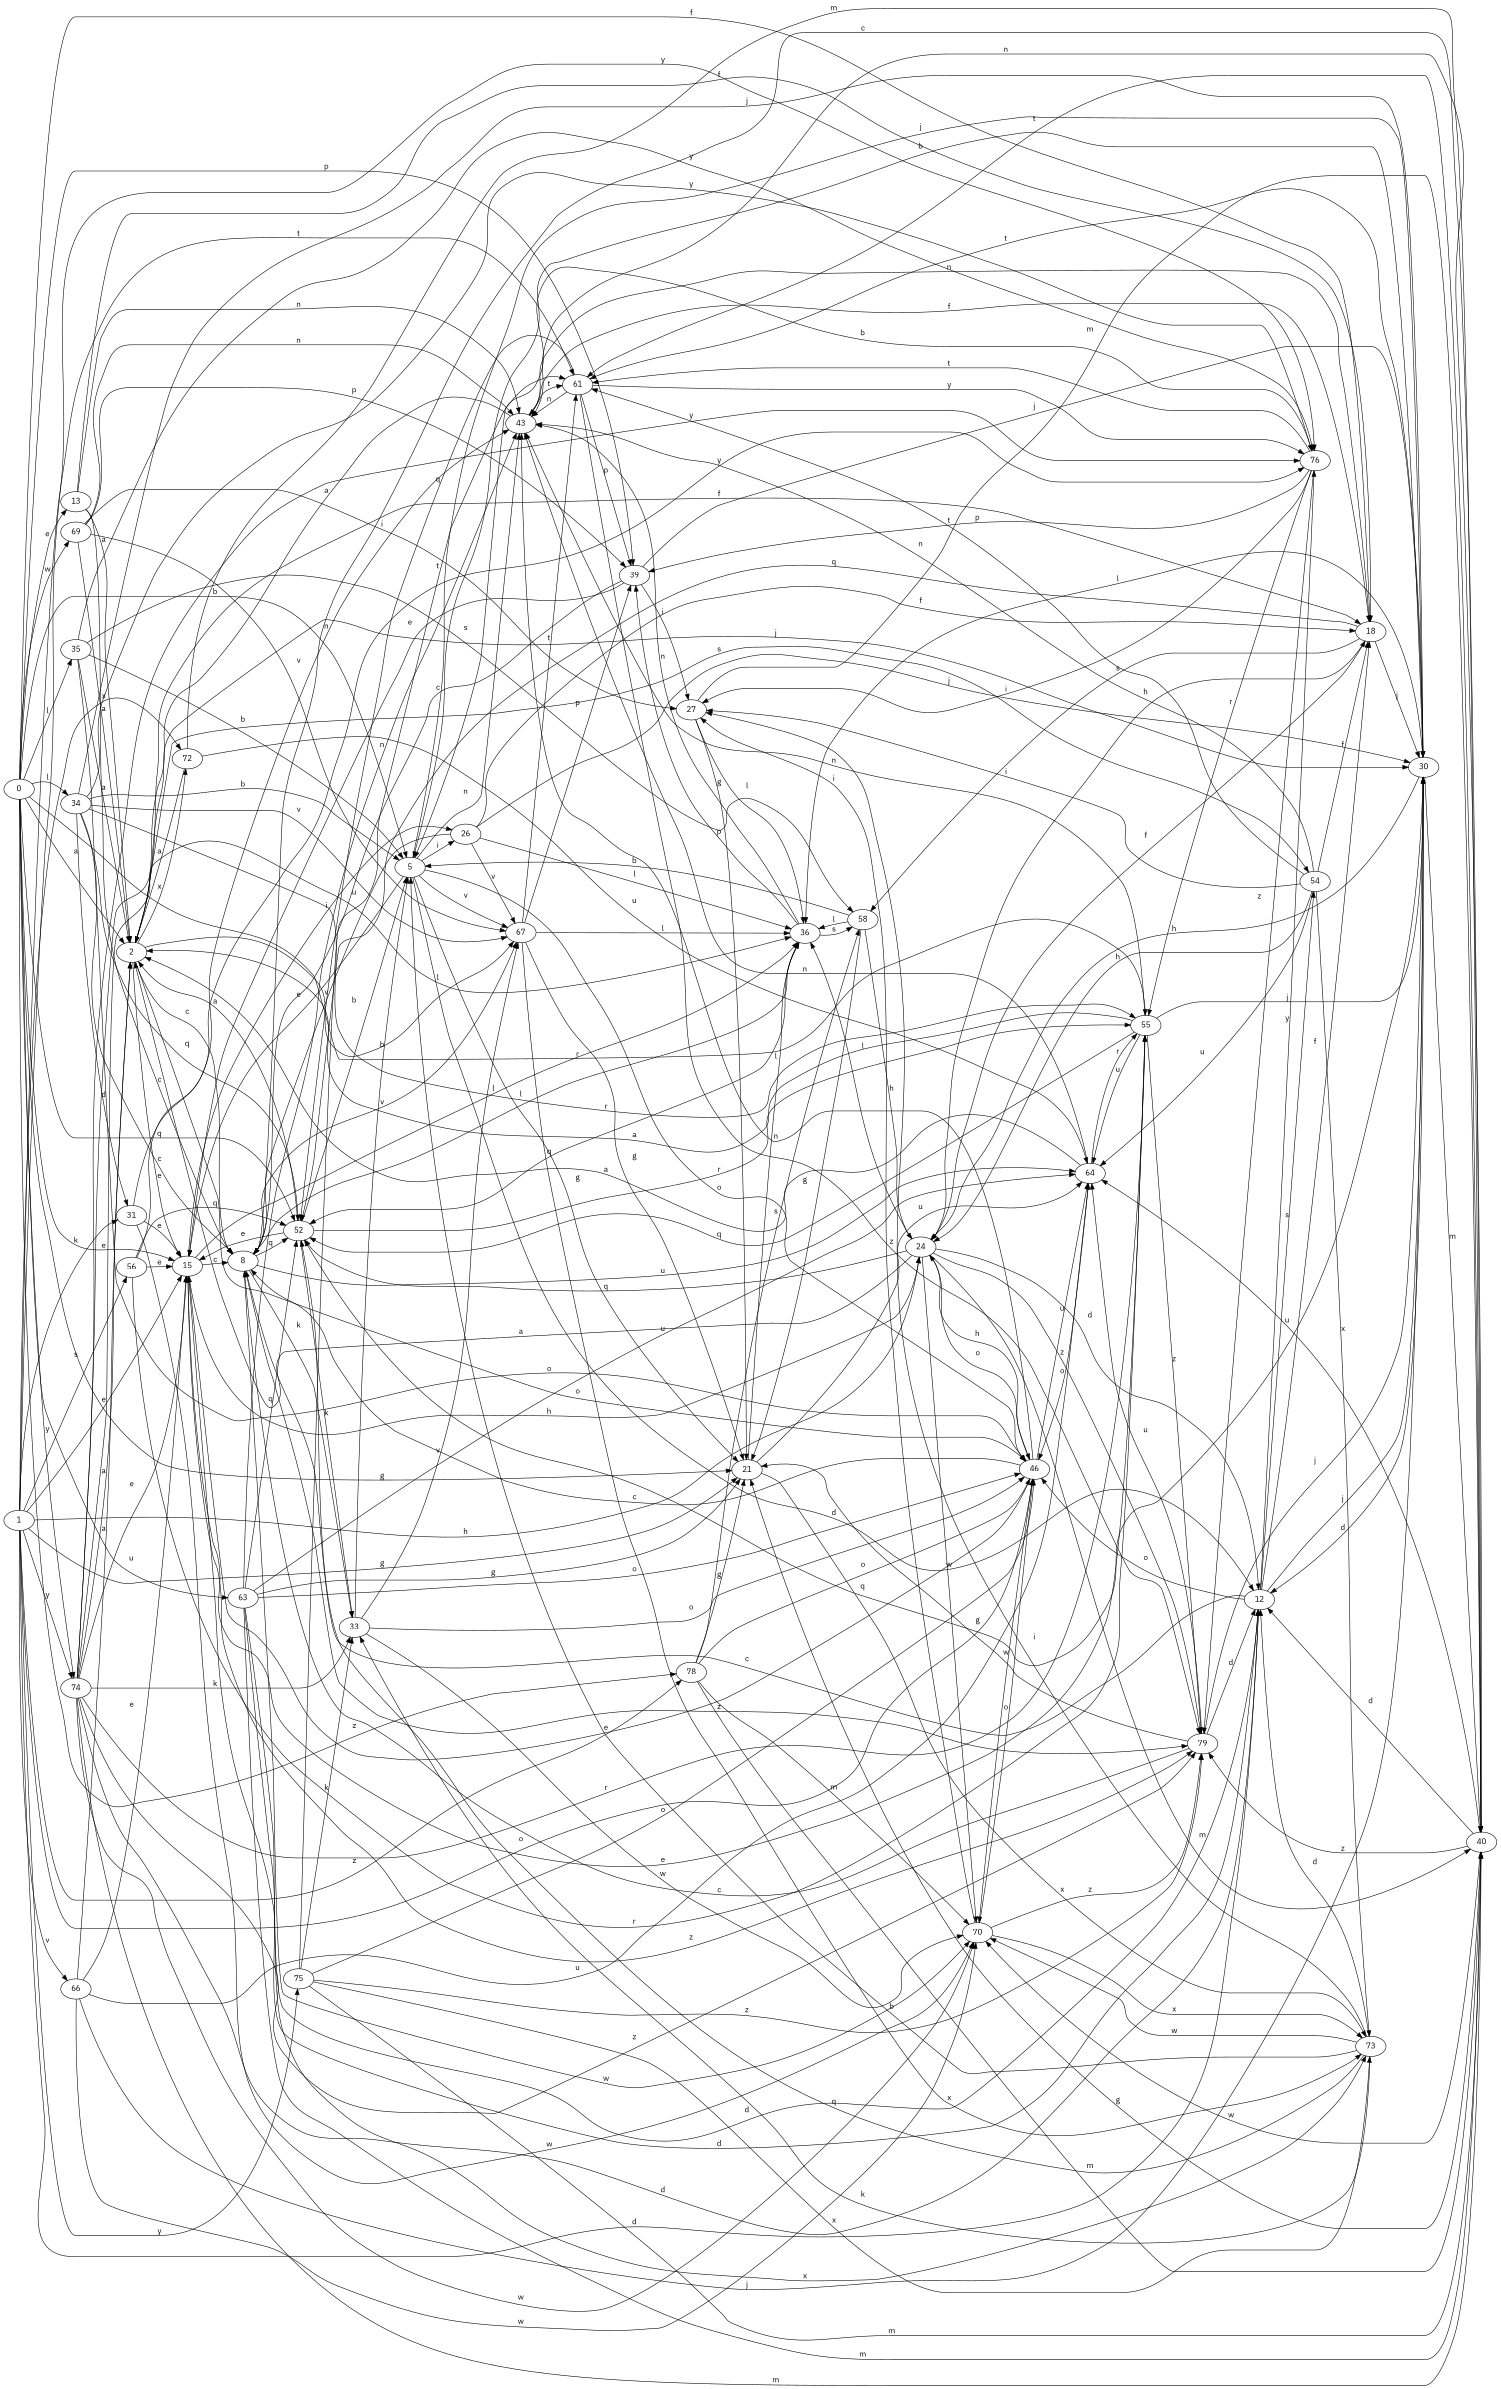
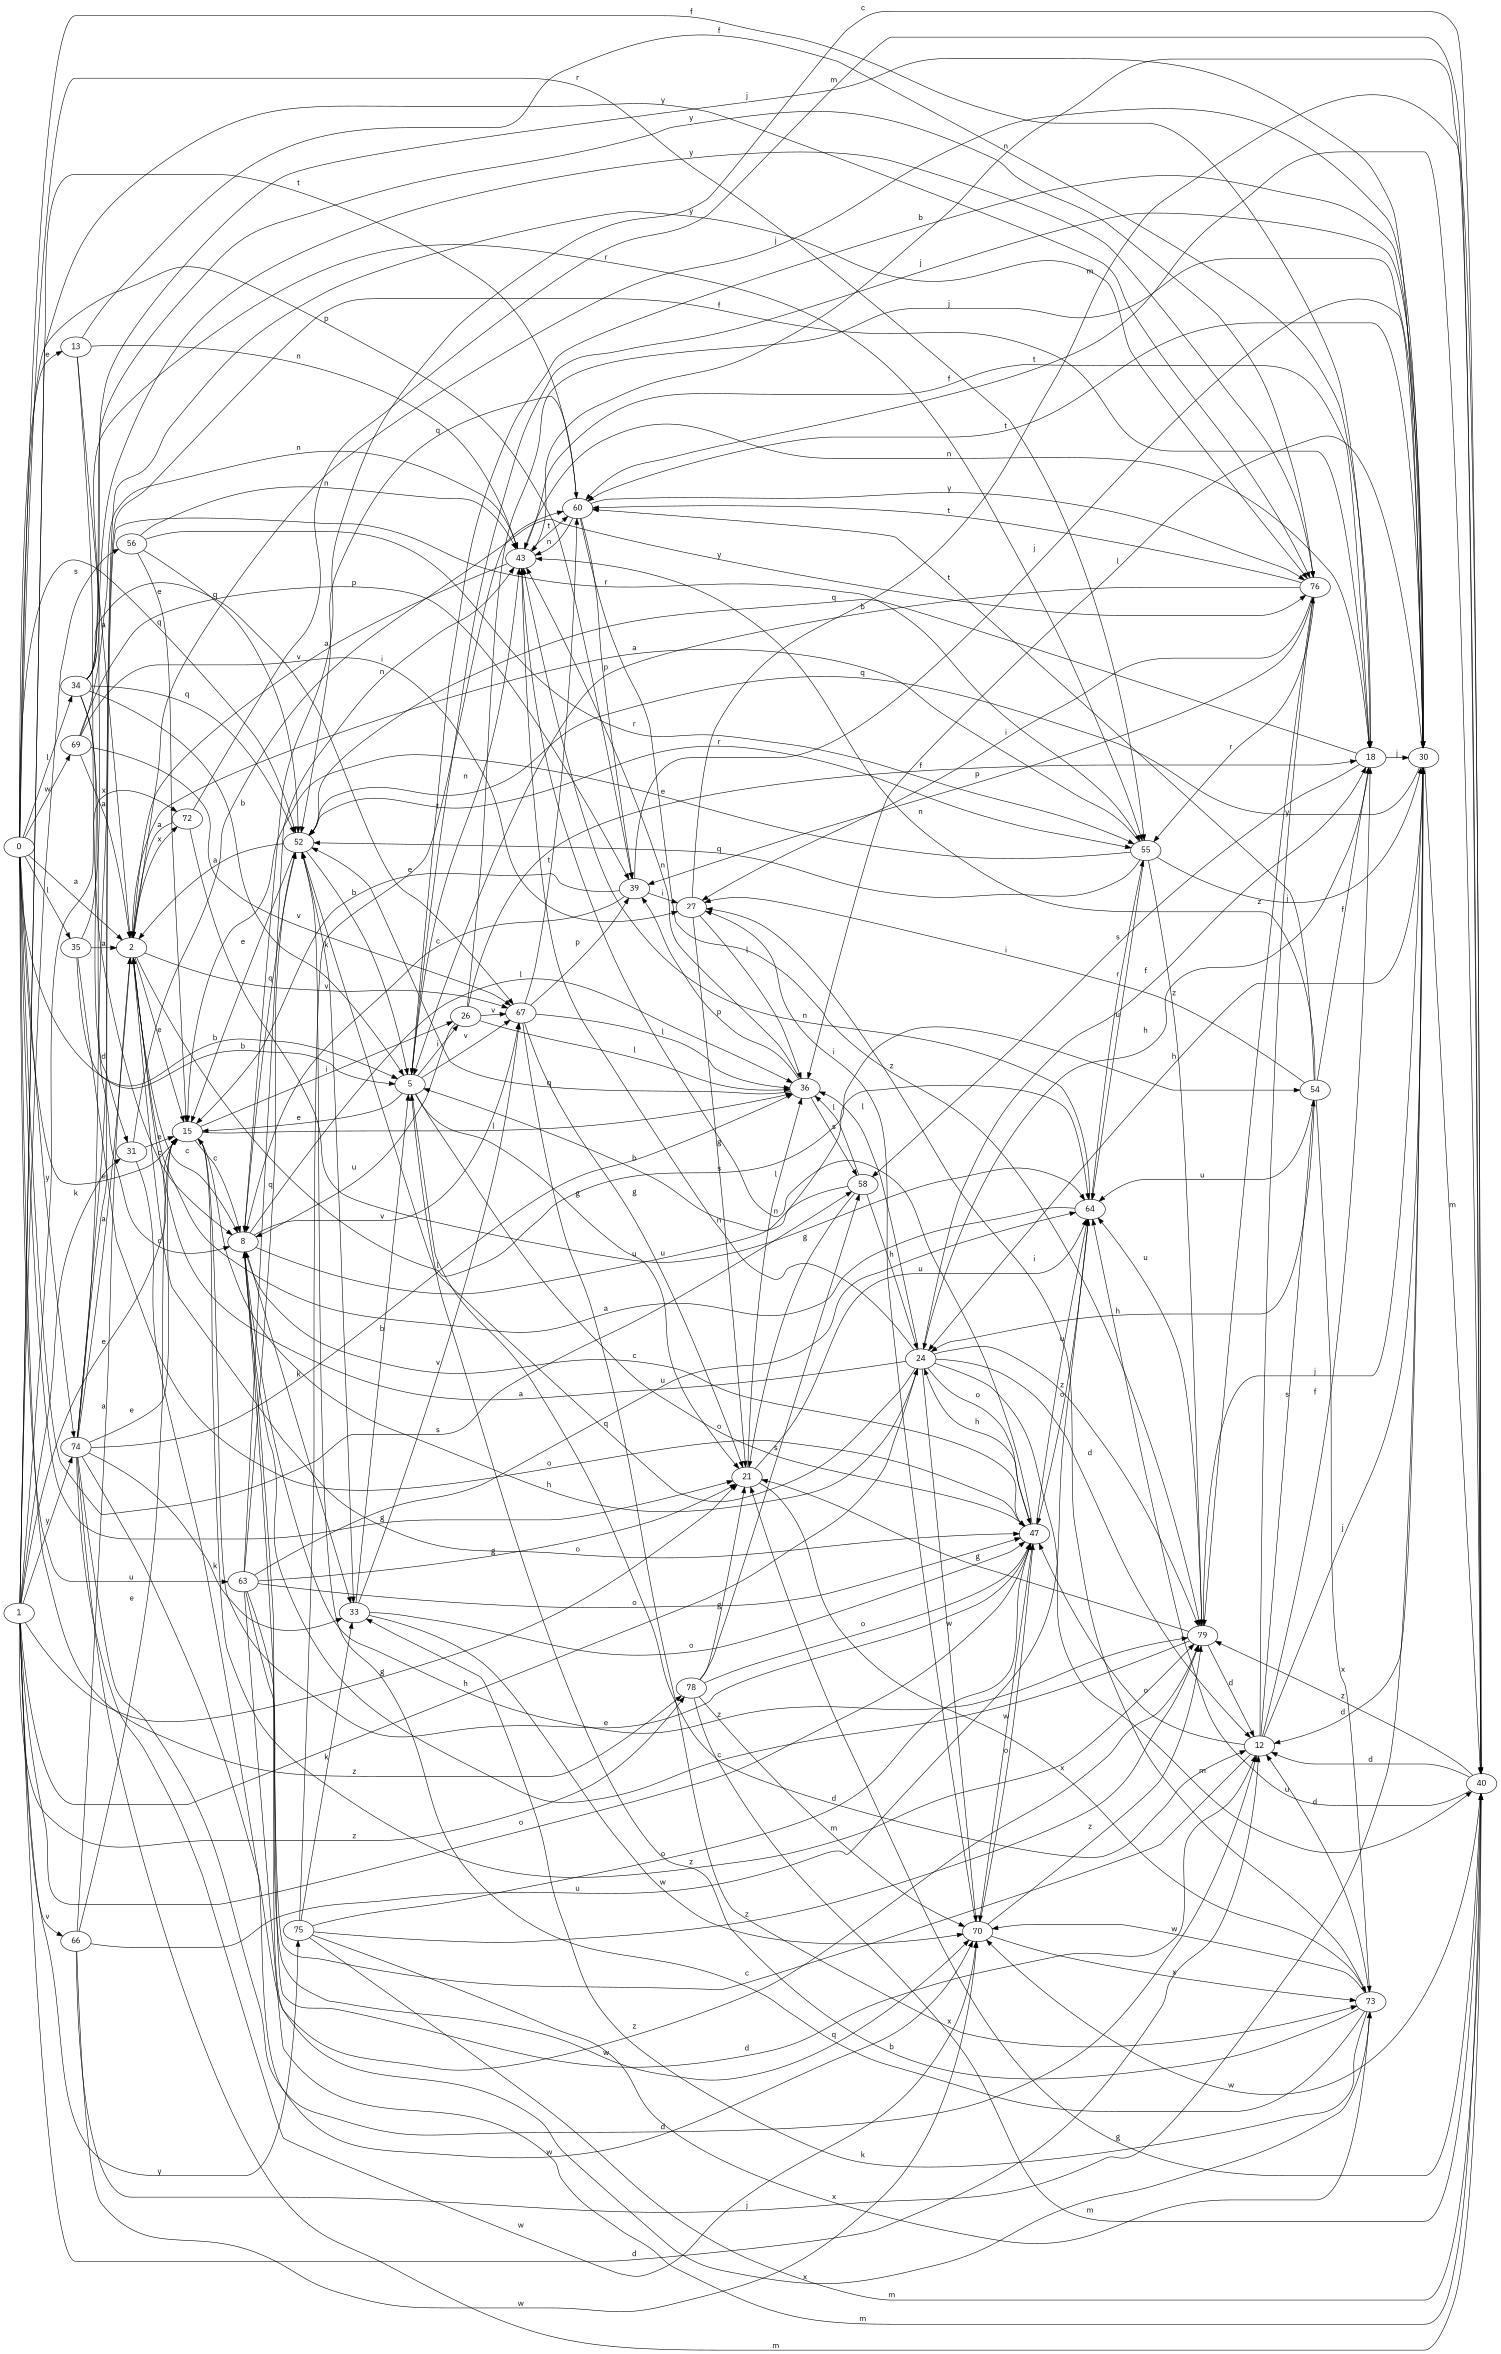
(578, 385) -> (578, 508)
(509, 678) -> (180, 1505)
(818, 761) -> (596, 1042)
(1034, 1469) -> (1034, 1534)
(551, 2126) -> none
